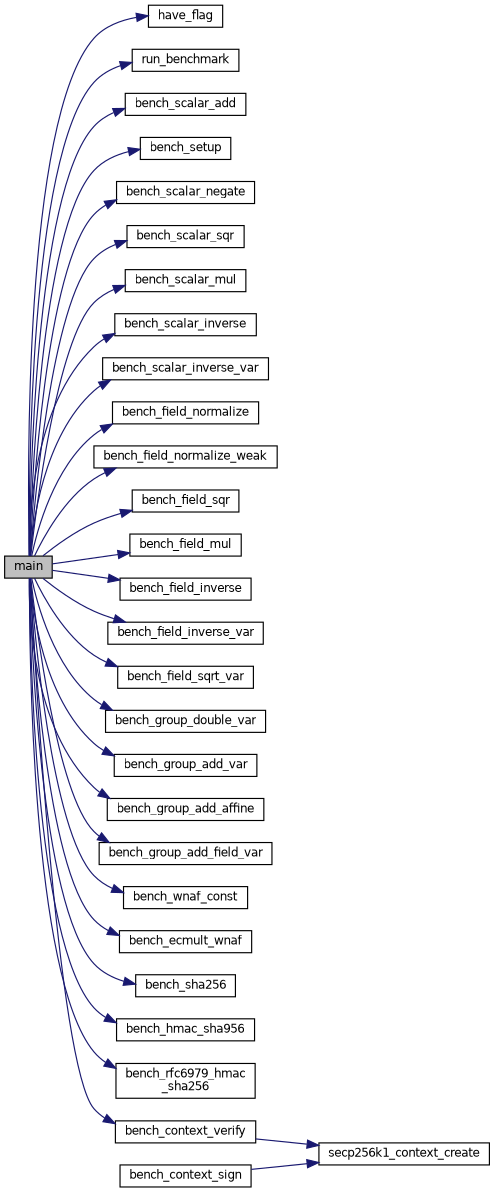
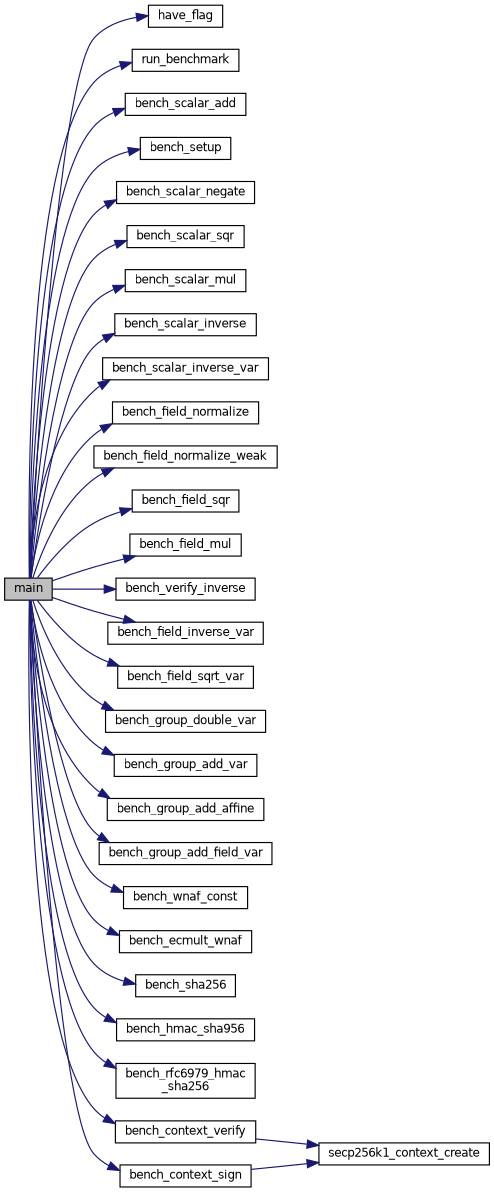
(186, 589) -> (186, 589)
none -> (59, 990)
